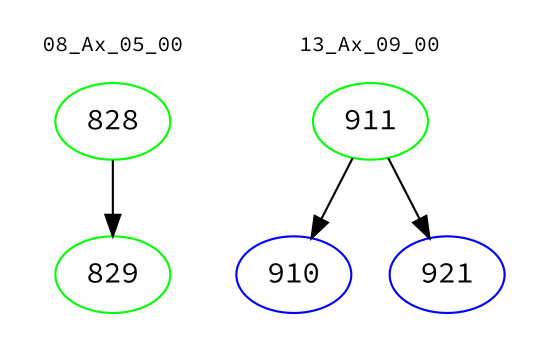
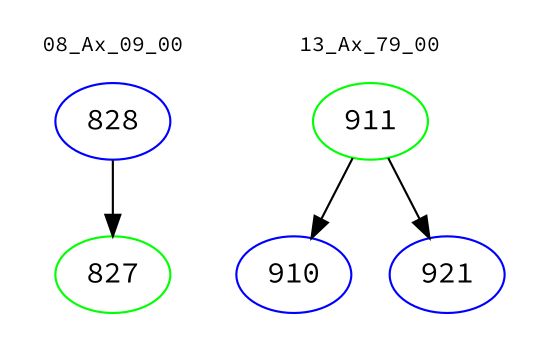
(114, 46) -> (114, 46)
(370, 46) -> (370, 46)
(113, 121) -> (113, 121)
(113, 275) -> (113, 275)
